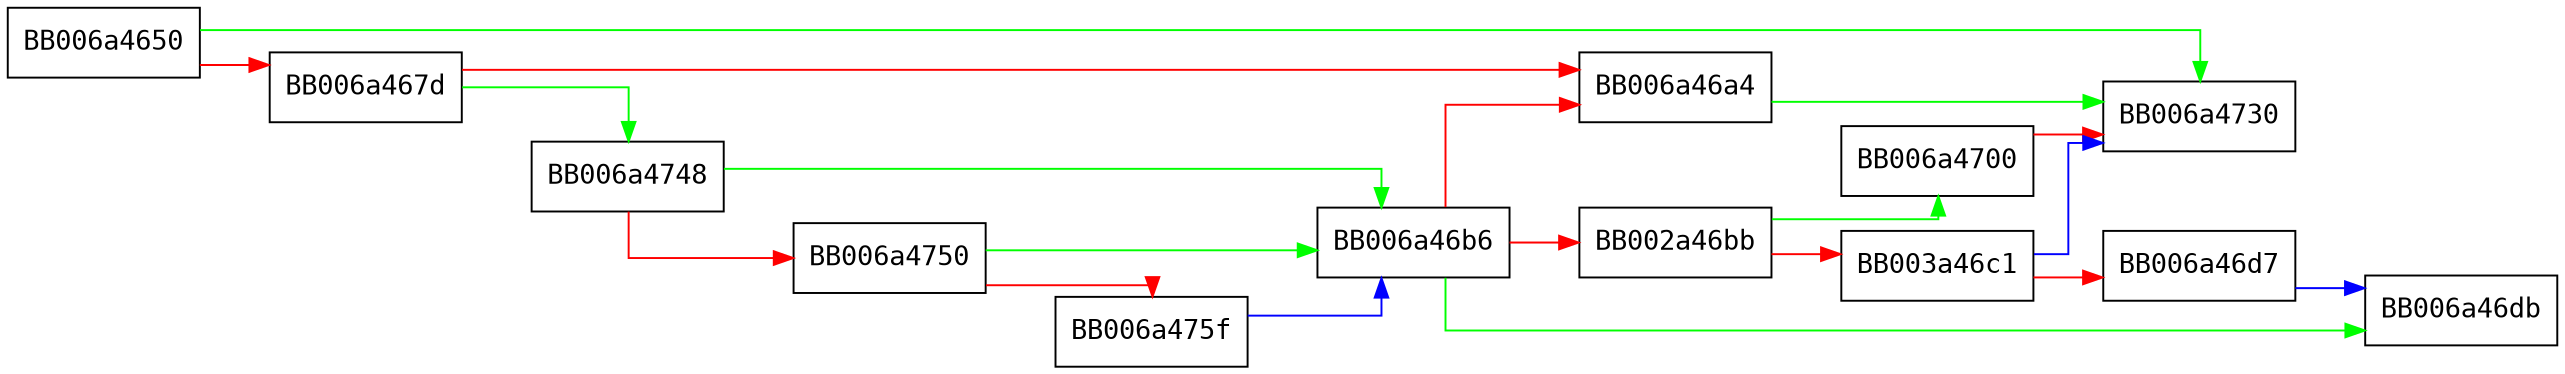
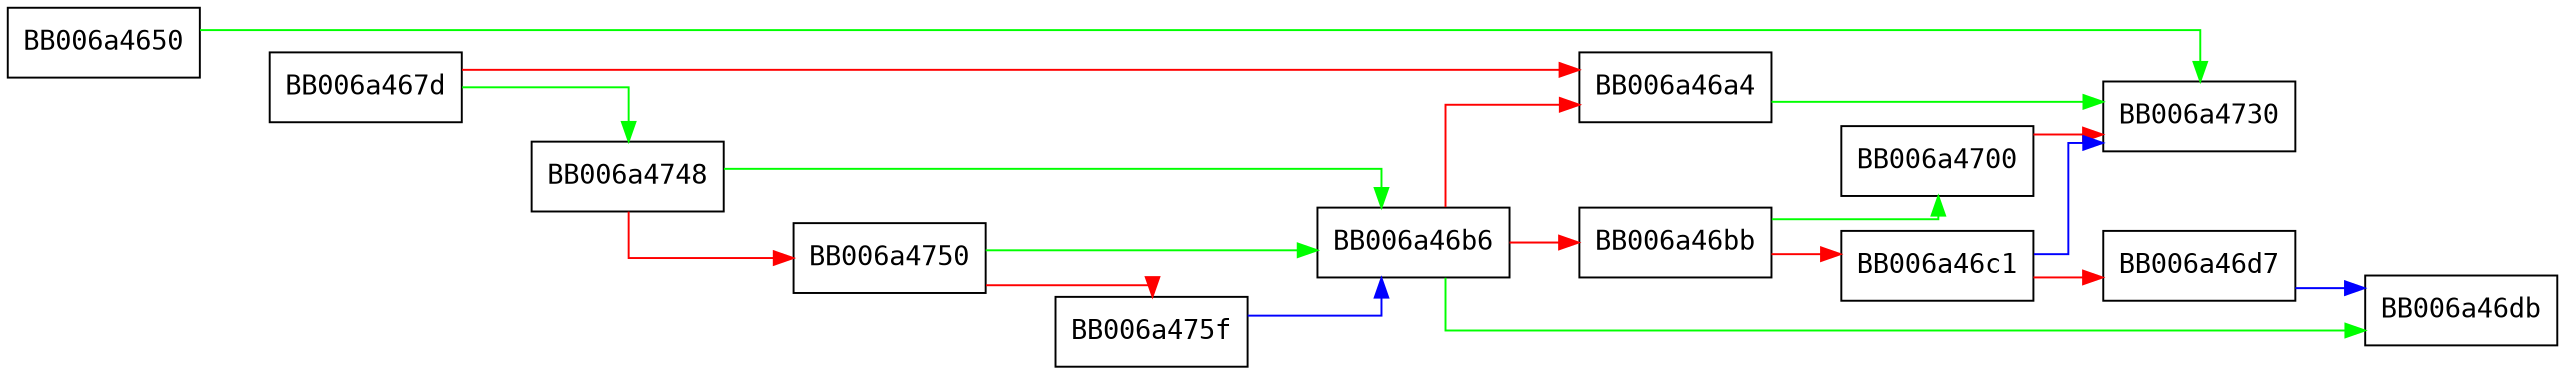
(225, 65) -> none
(1675, 243) -> (1675, 243)
(1937, 266) -> (1937, 266)
